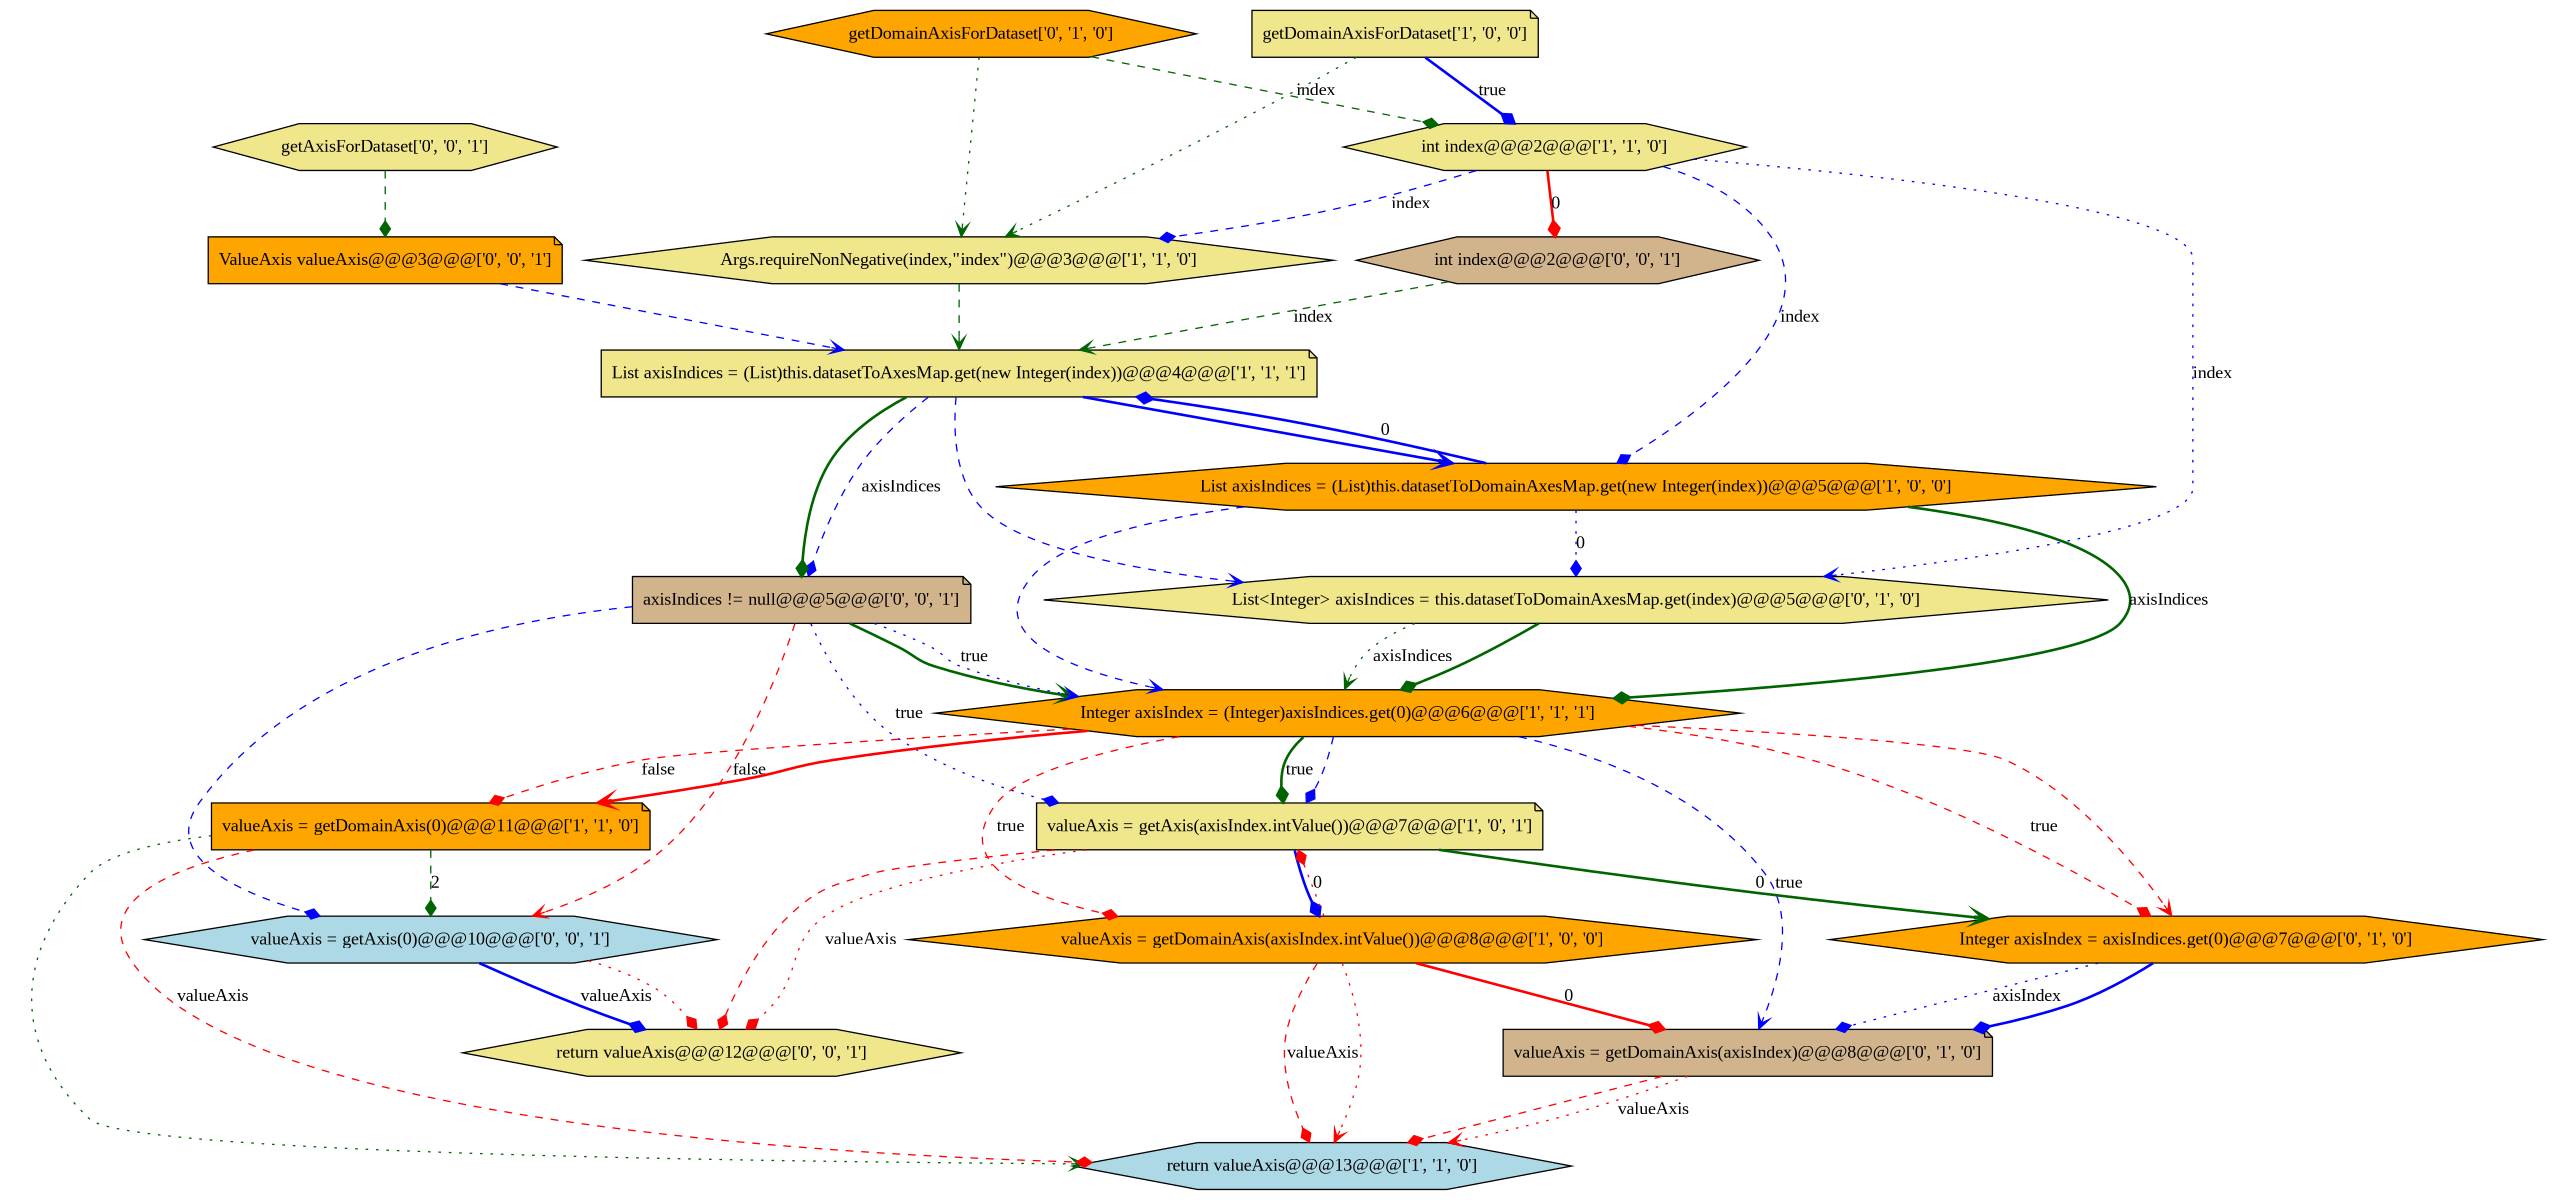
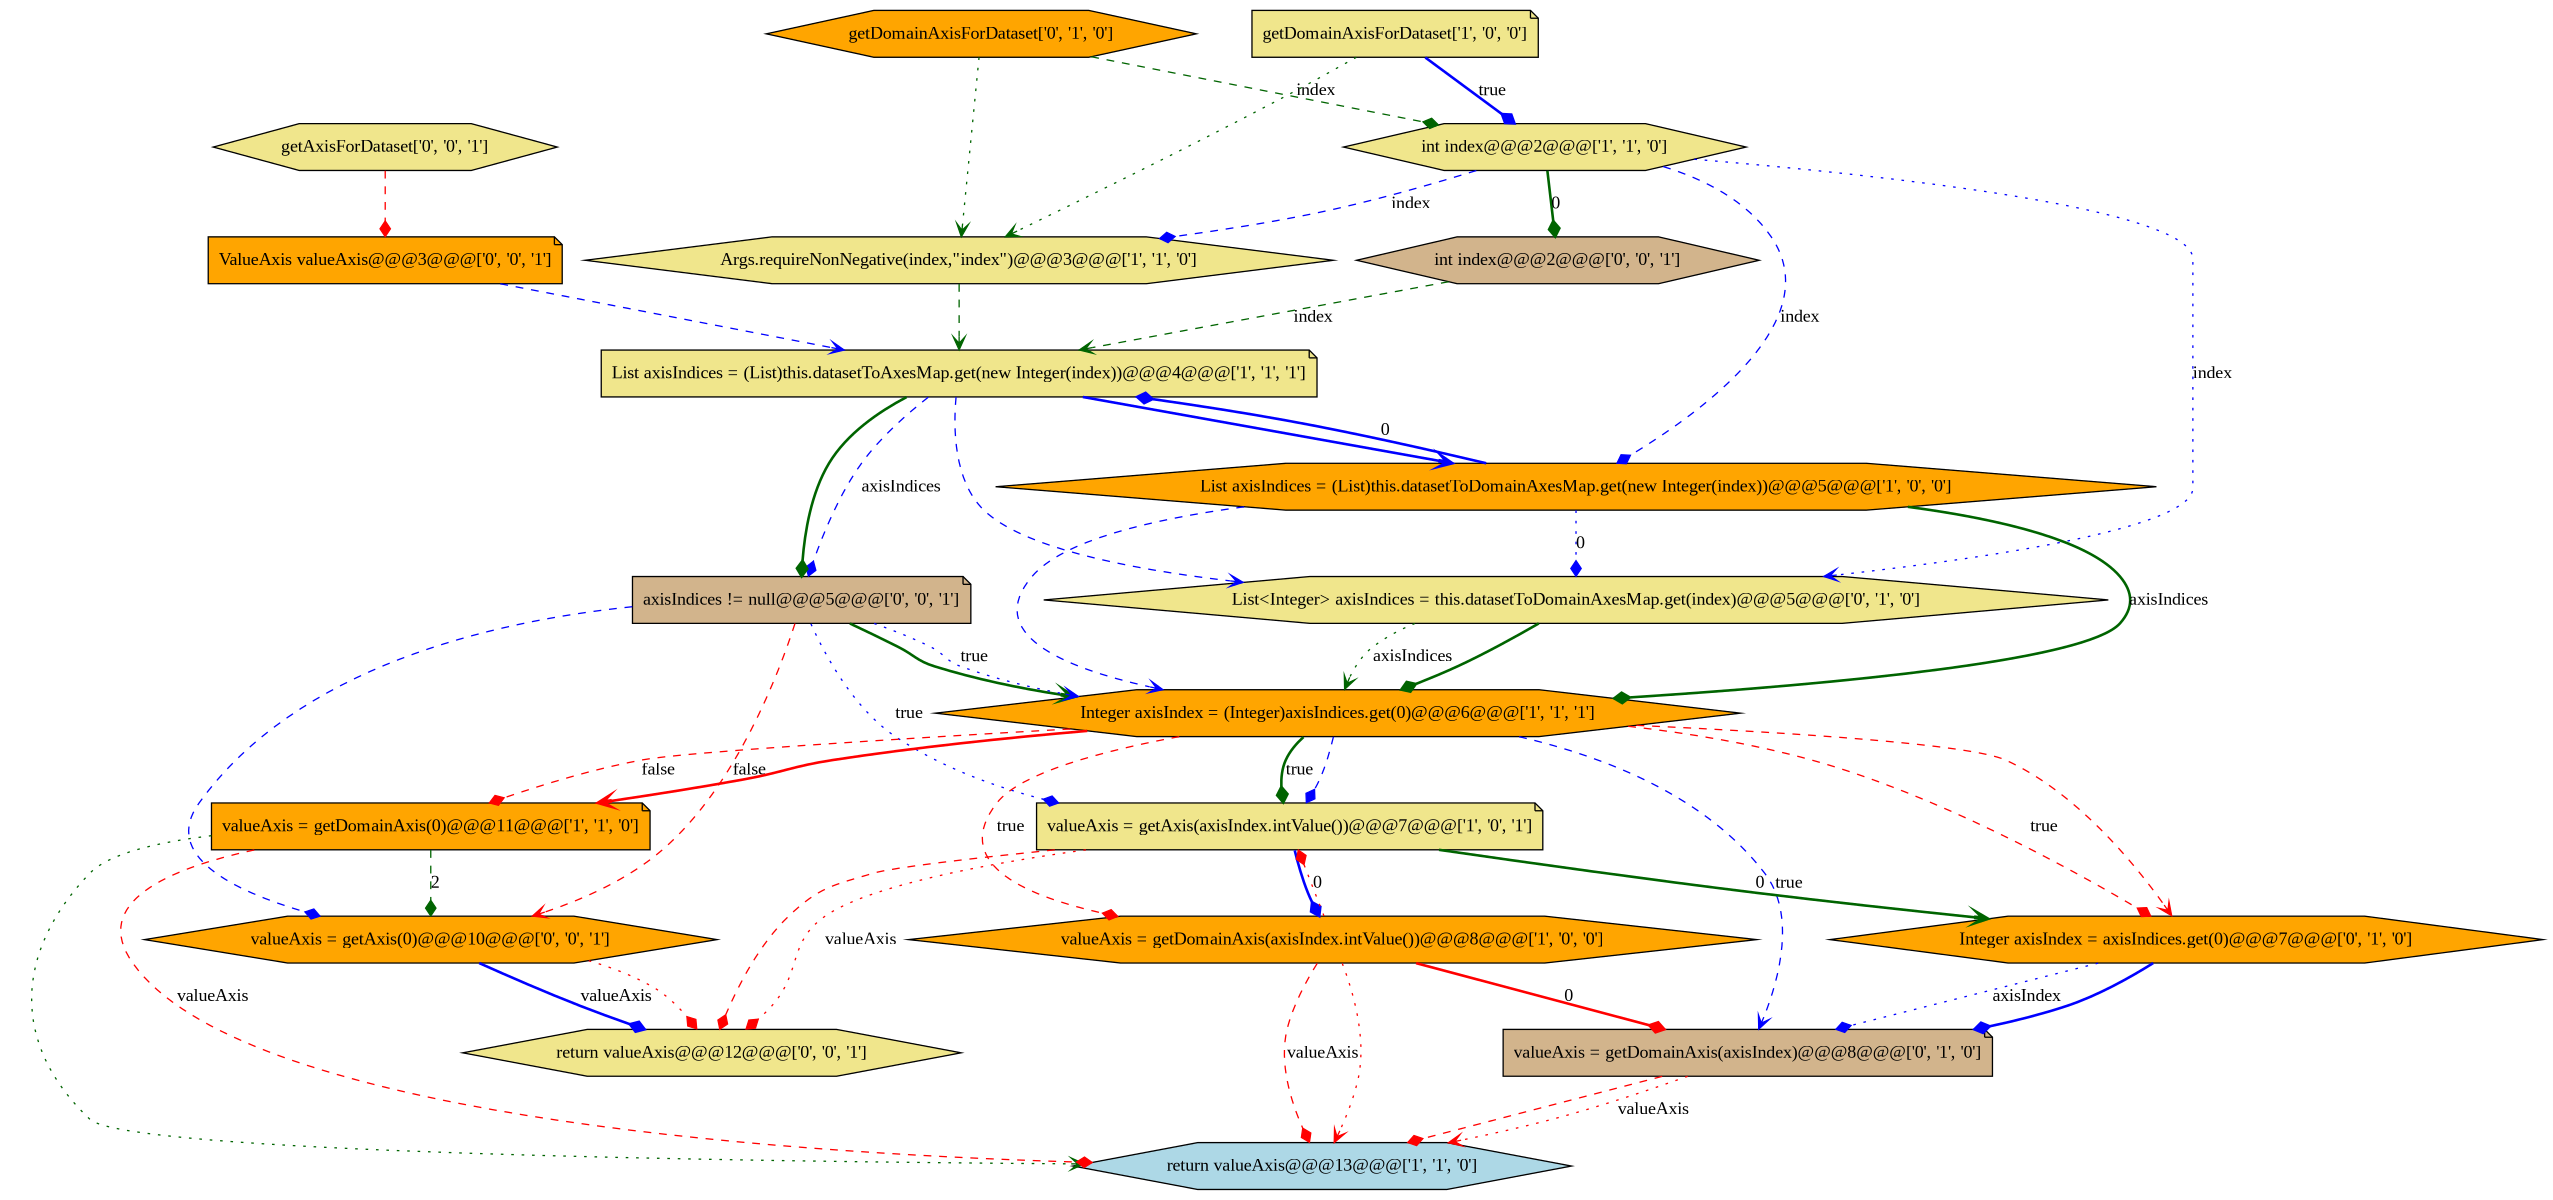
(385, 196) -> (385, 196)
(1550, 196) -> (1550, 196)
(431, 940) -> (431, 940)
